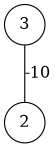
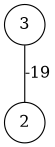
(38, 74) -> (38, 74)
